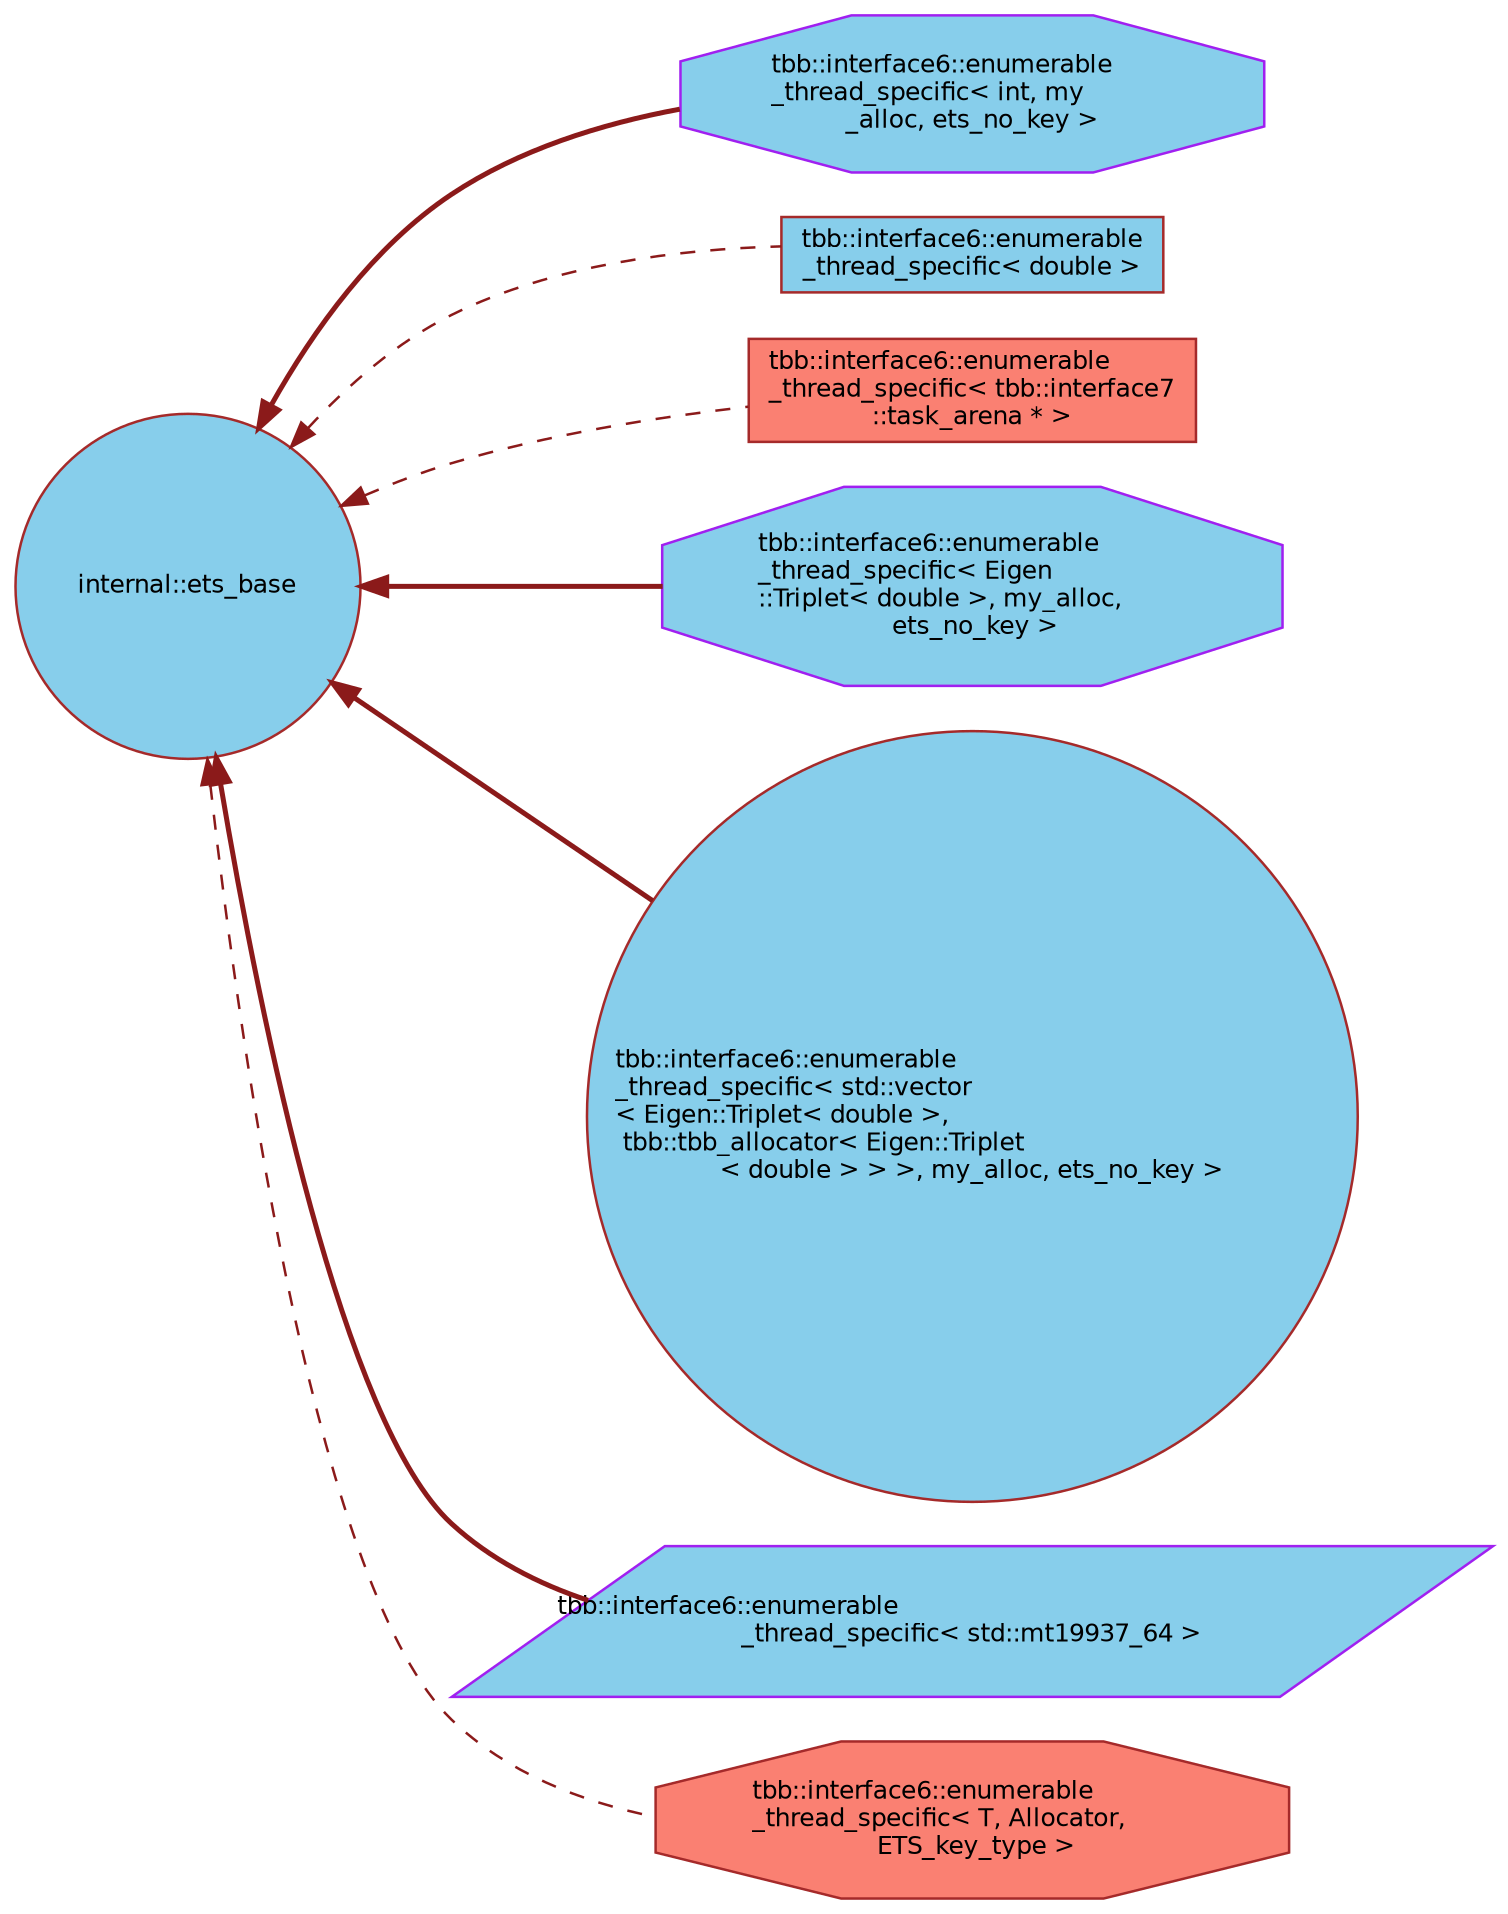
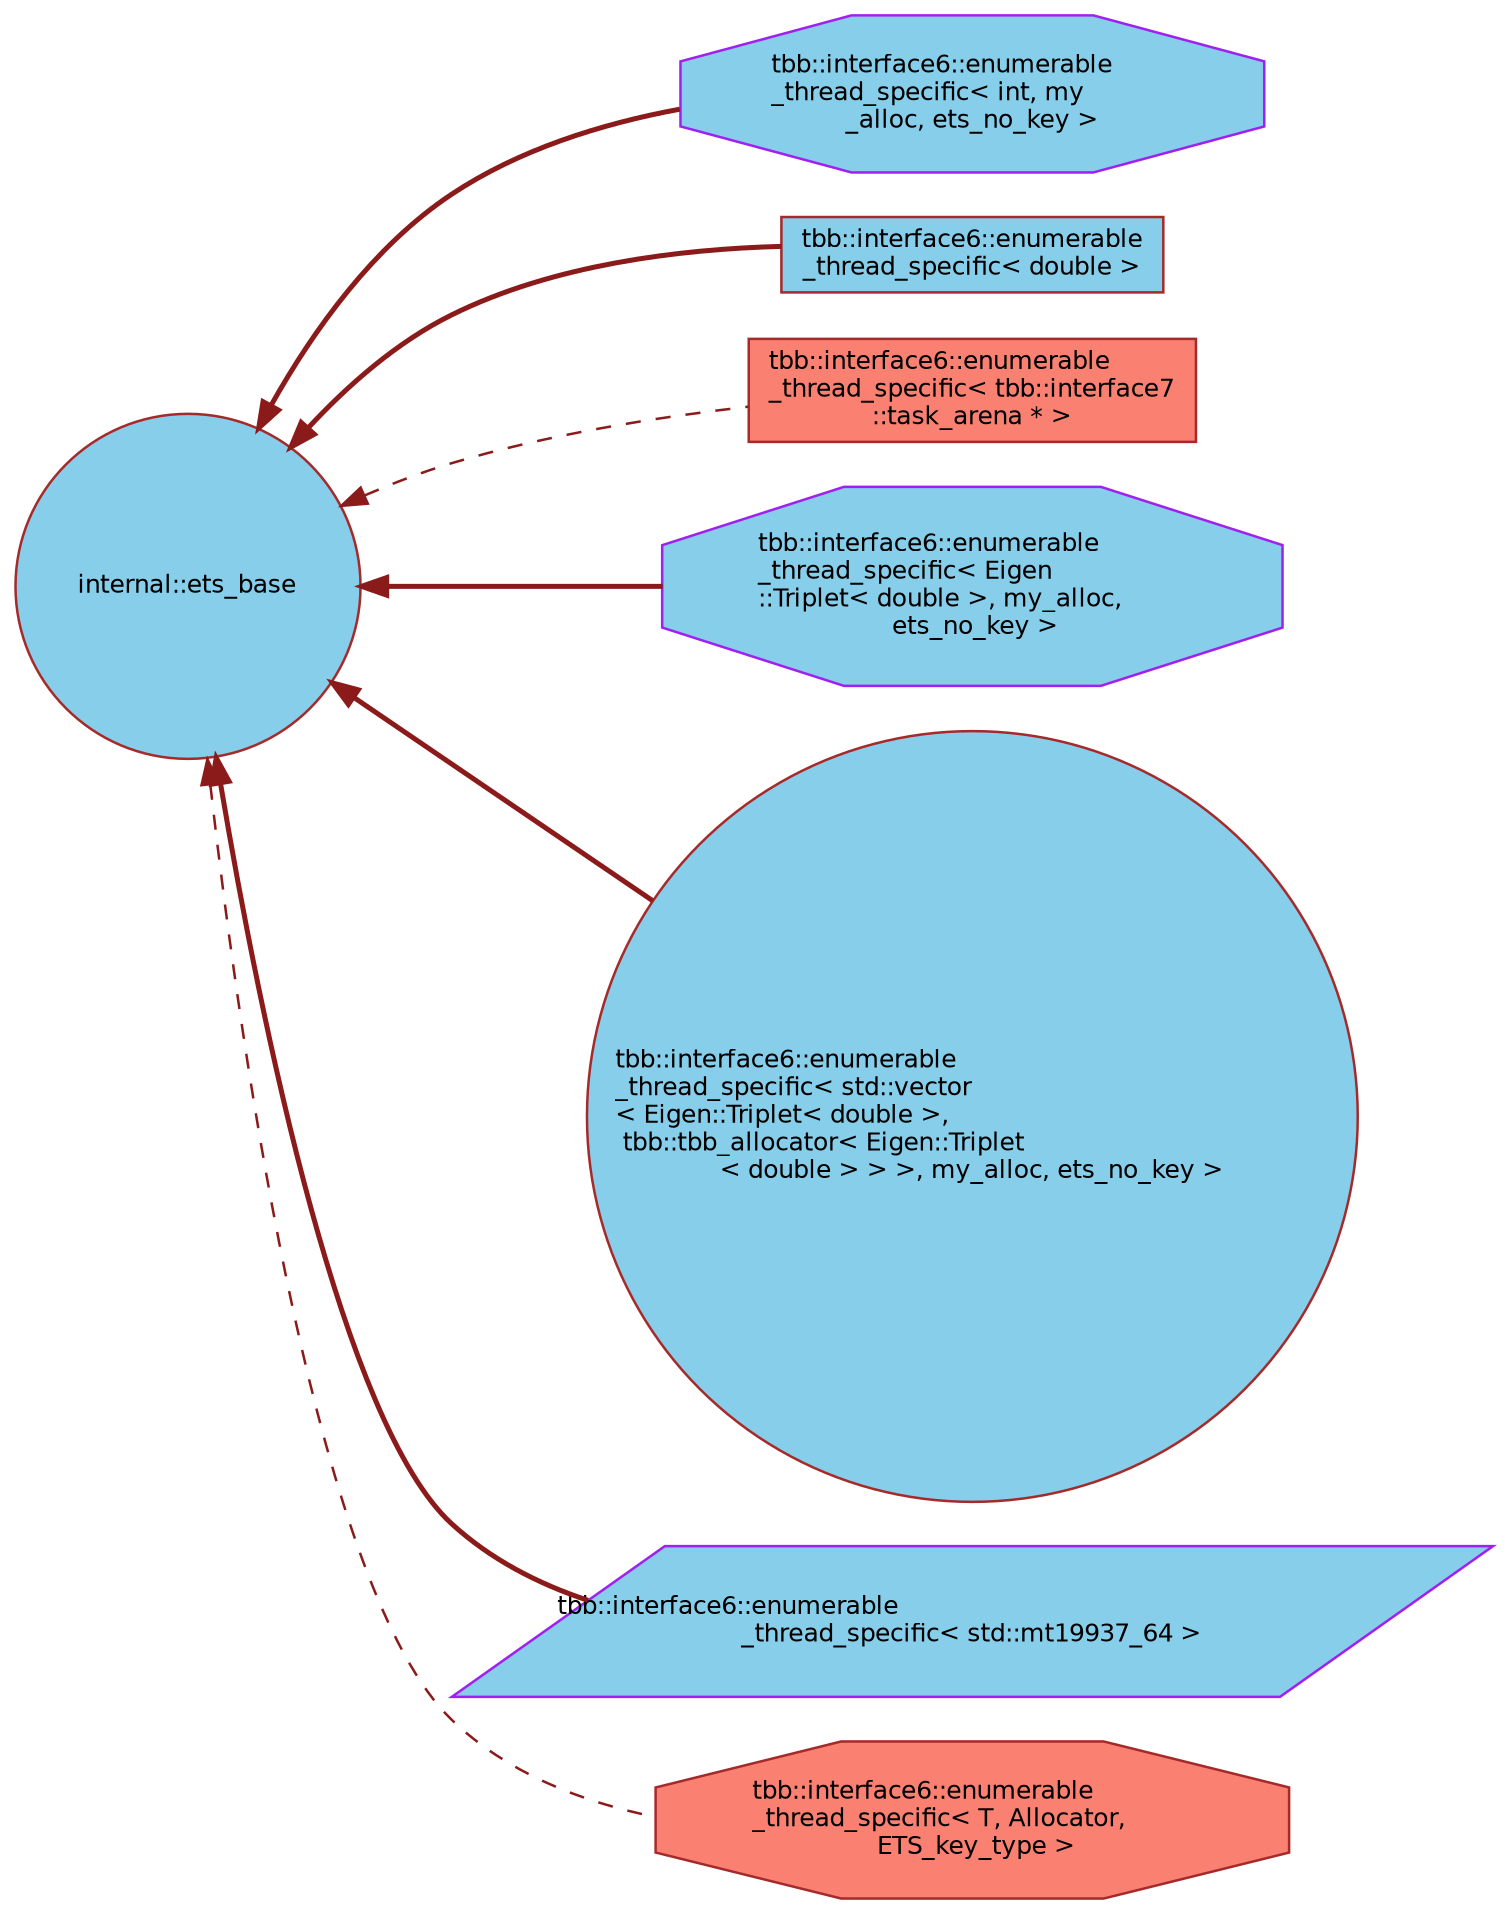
(524, 286) -> (524, 286)
